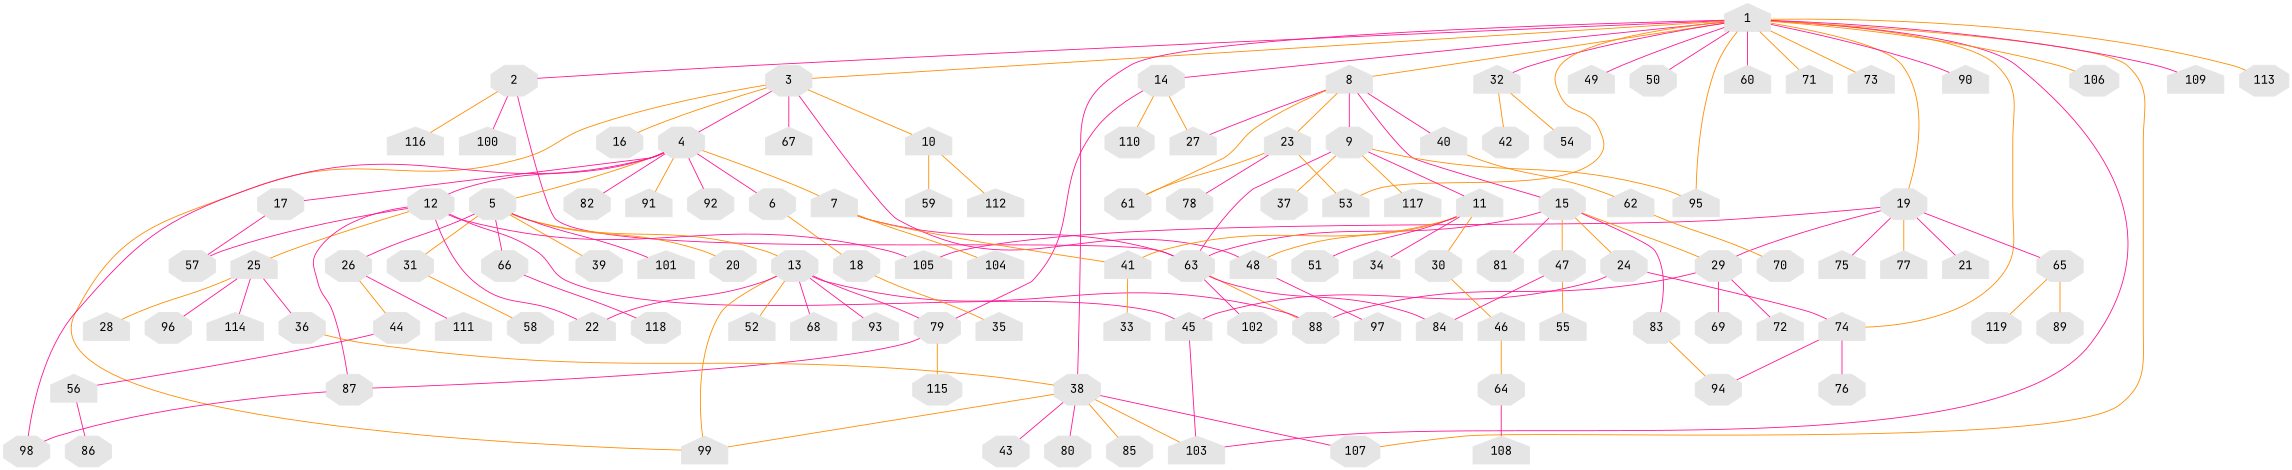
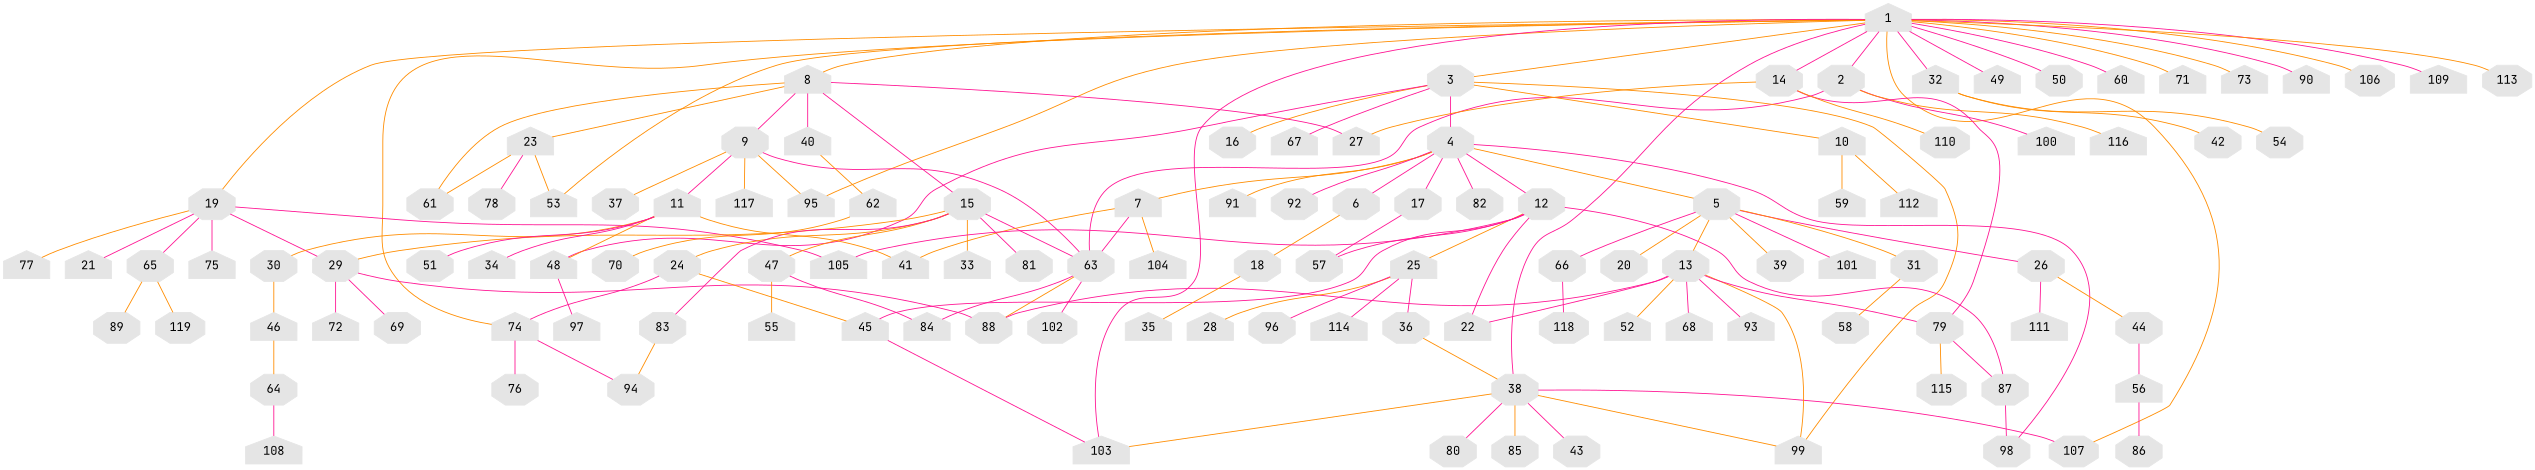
(1384, 296) -> (765, 295)
(1127, 299) -> (967, 229)
